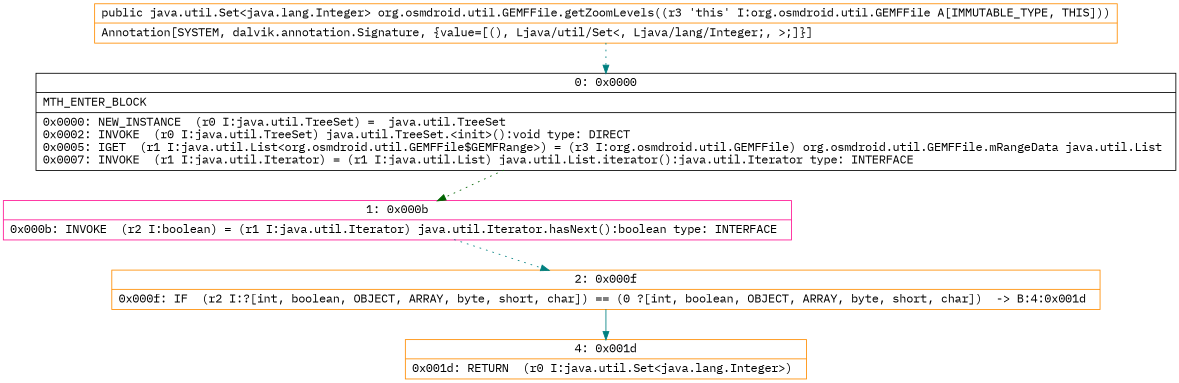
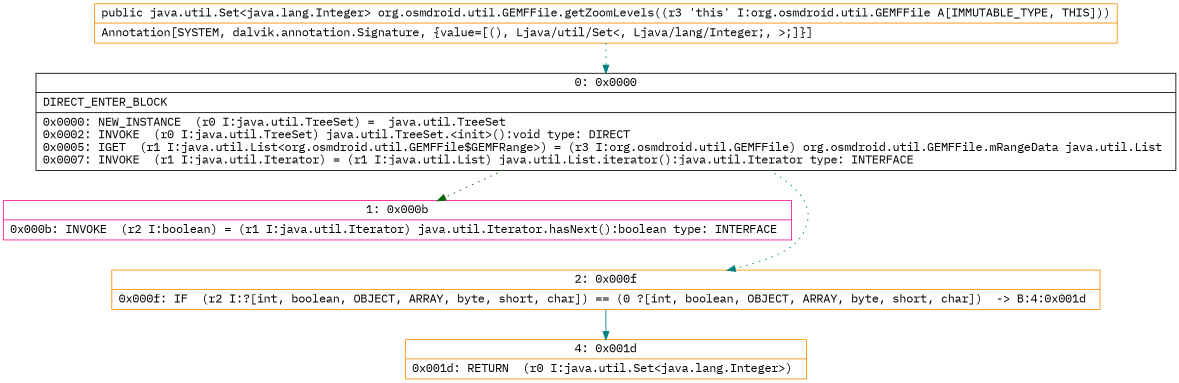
(95, 102) -> (105, 102)
(498, 254) -> (804, 232)
